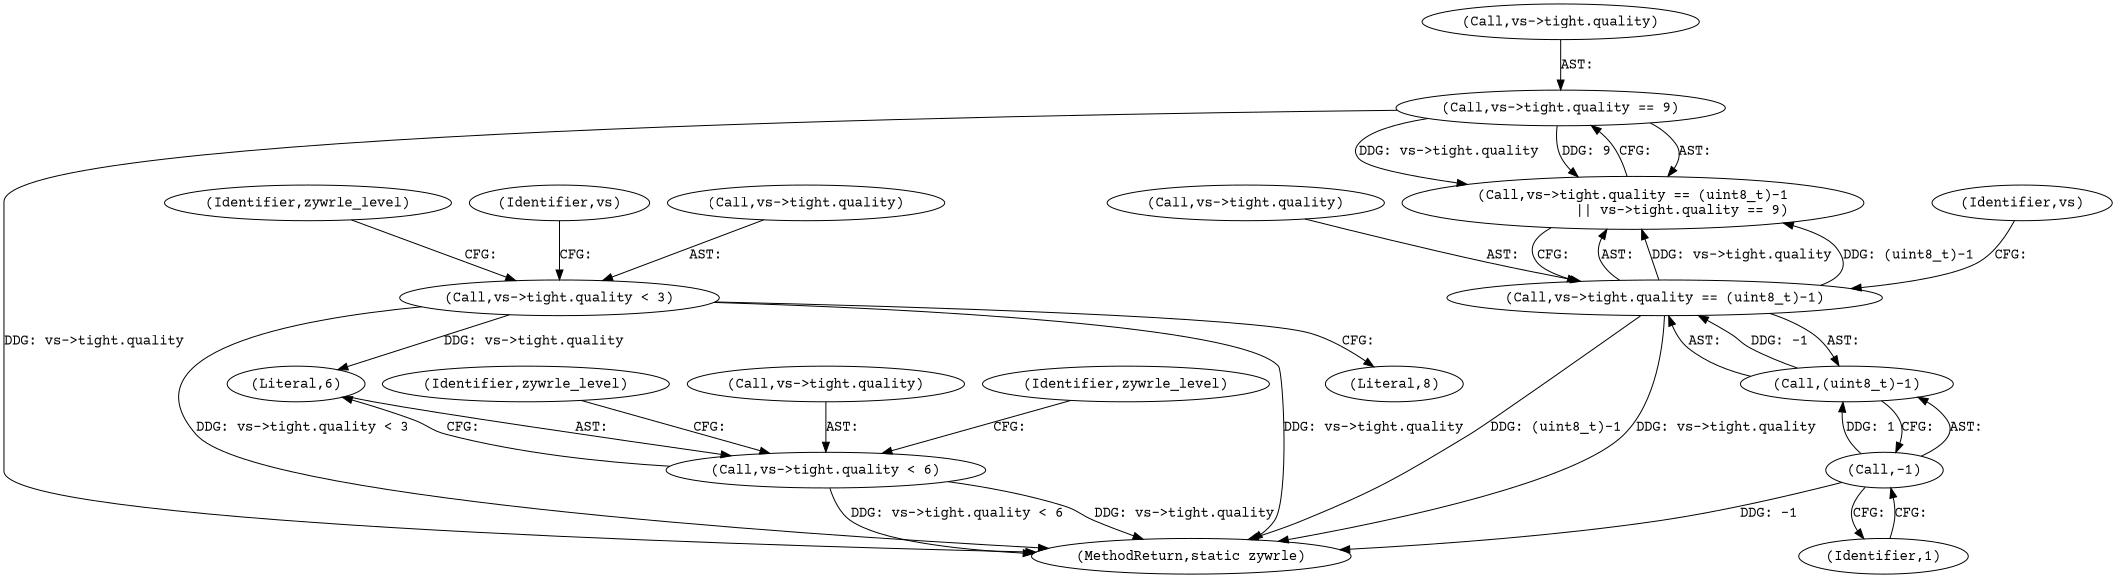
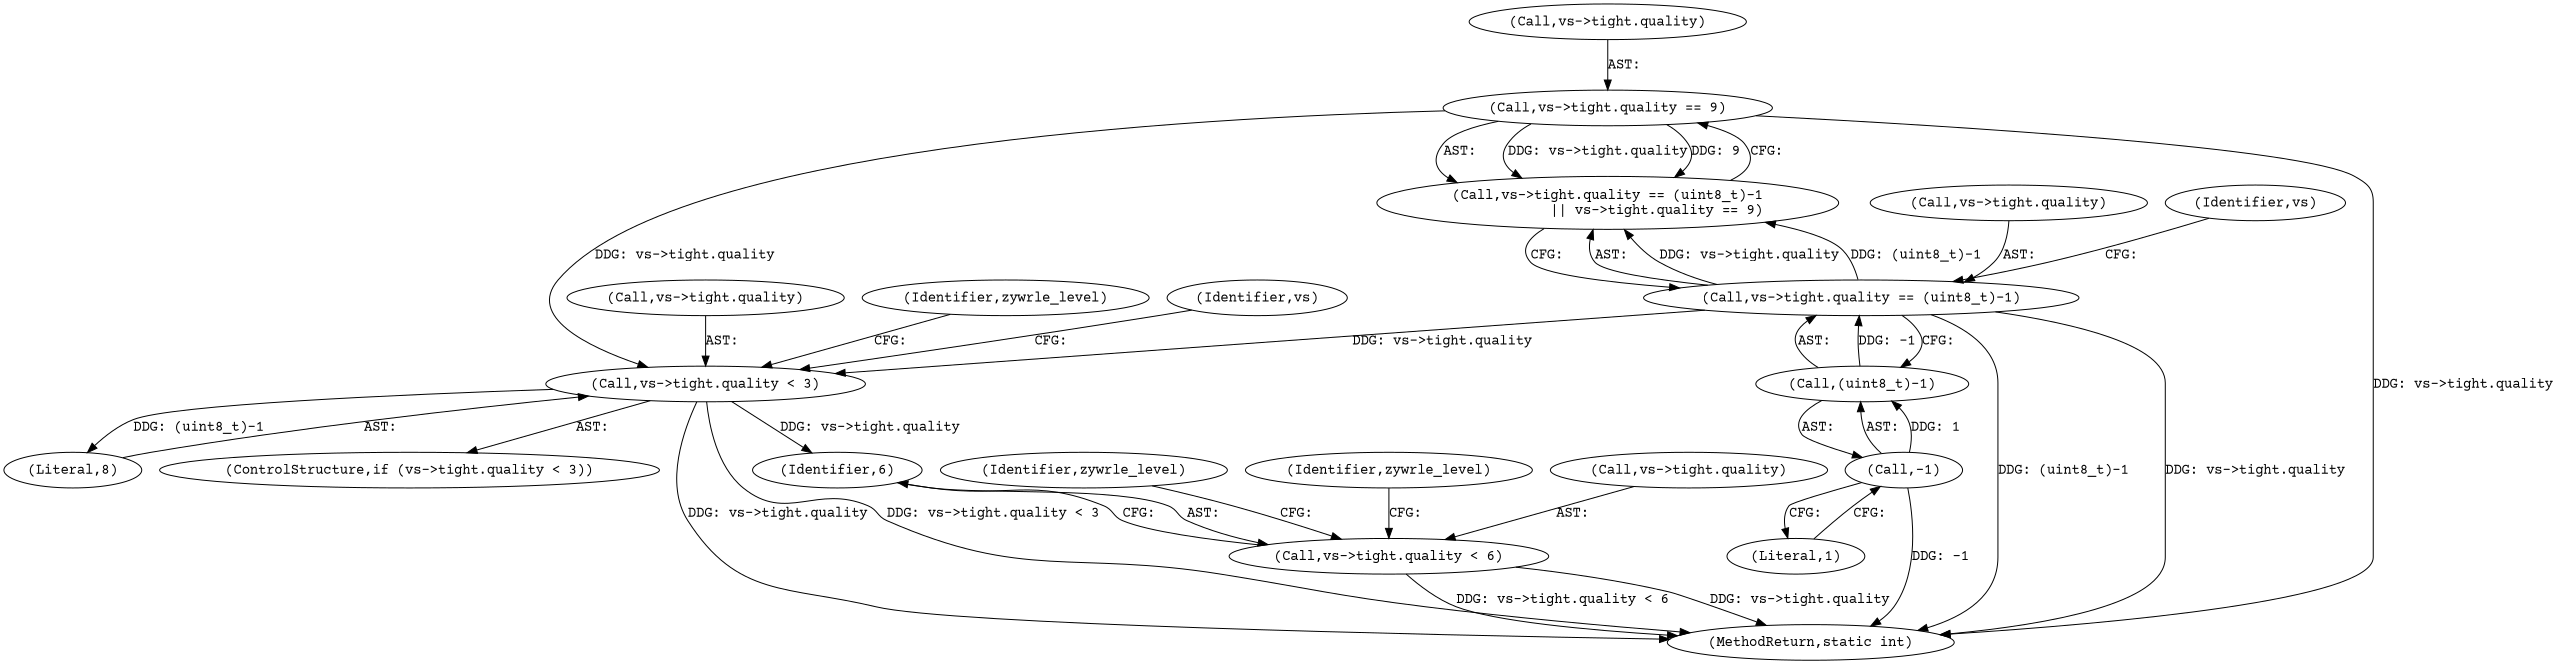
none -> (921, 153)
none -> (1275, 341)
(1363, 341) -> (199, 427)
(1848, 341) -> (1942, 341)
(296, 384) -> (837, 470)
none -> (350, 423)
(1922, 427) -> (1823, 427)
none -> (410, 470)
(1191, 556) -> (1811, 642)
(1884, 556) -> (1796, 556)
